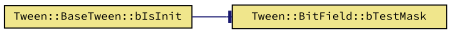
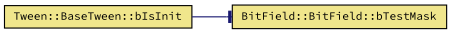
(339, 17) -> (339, 17)
